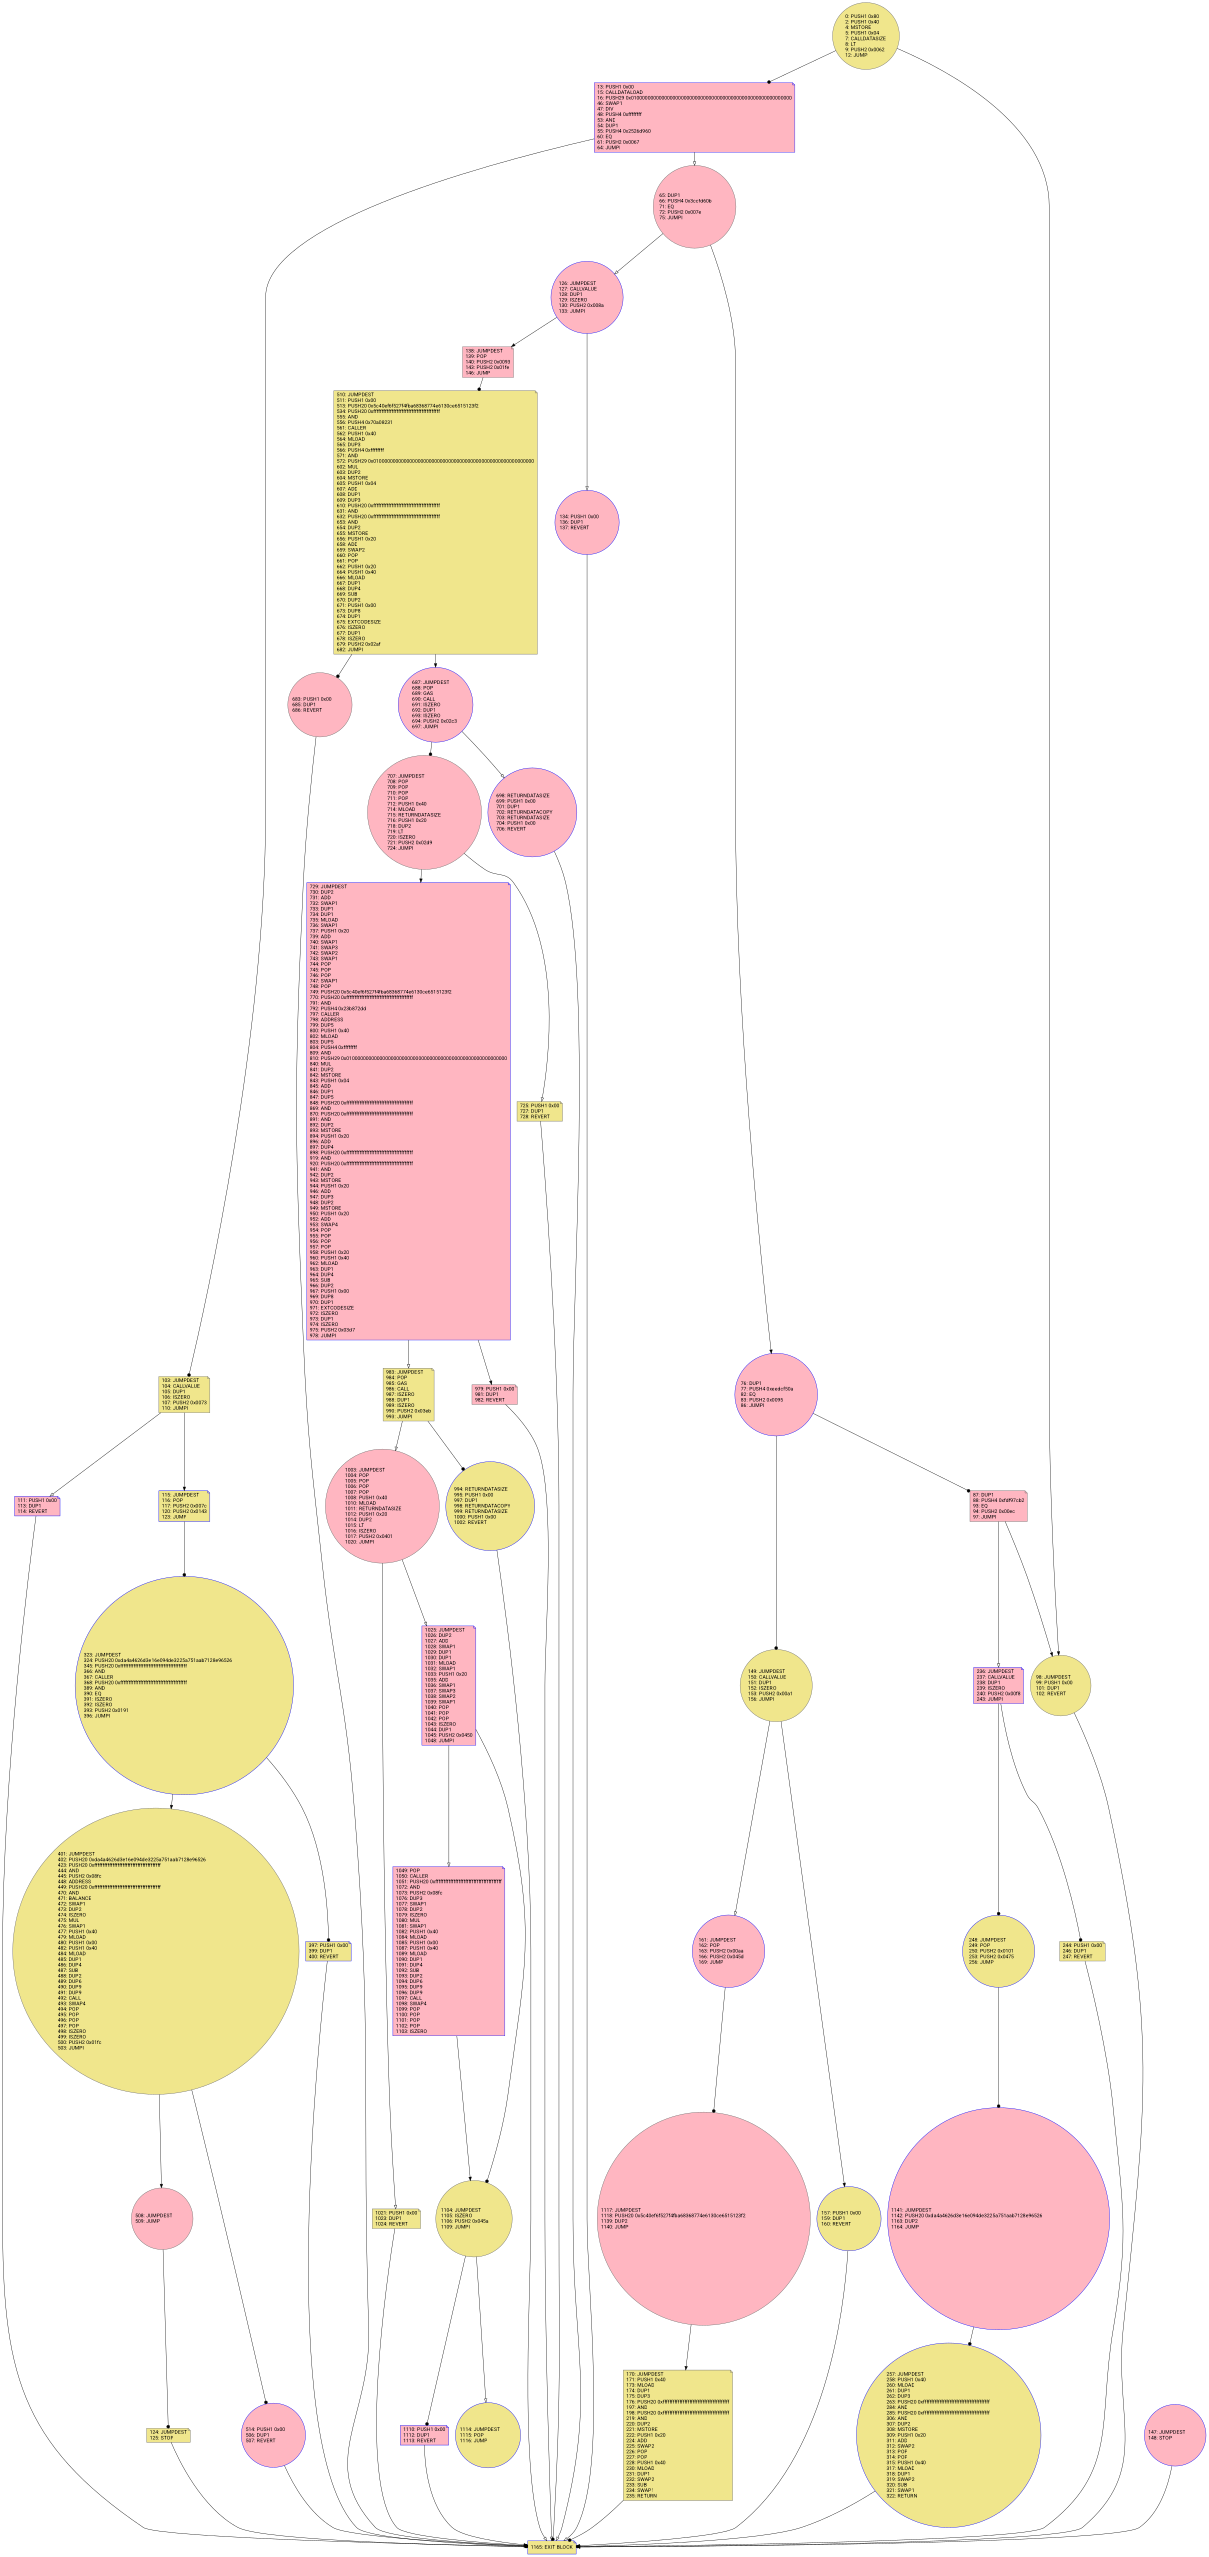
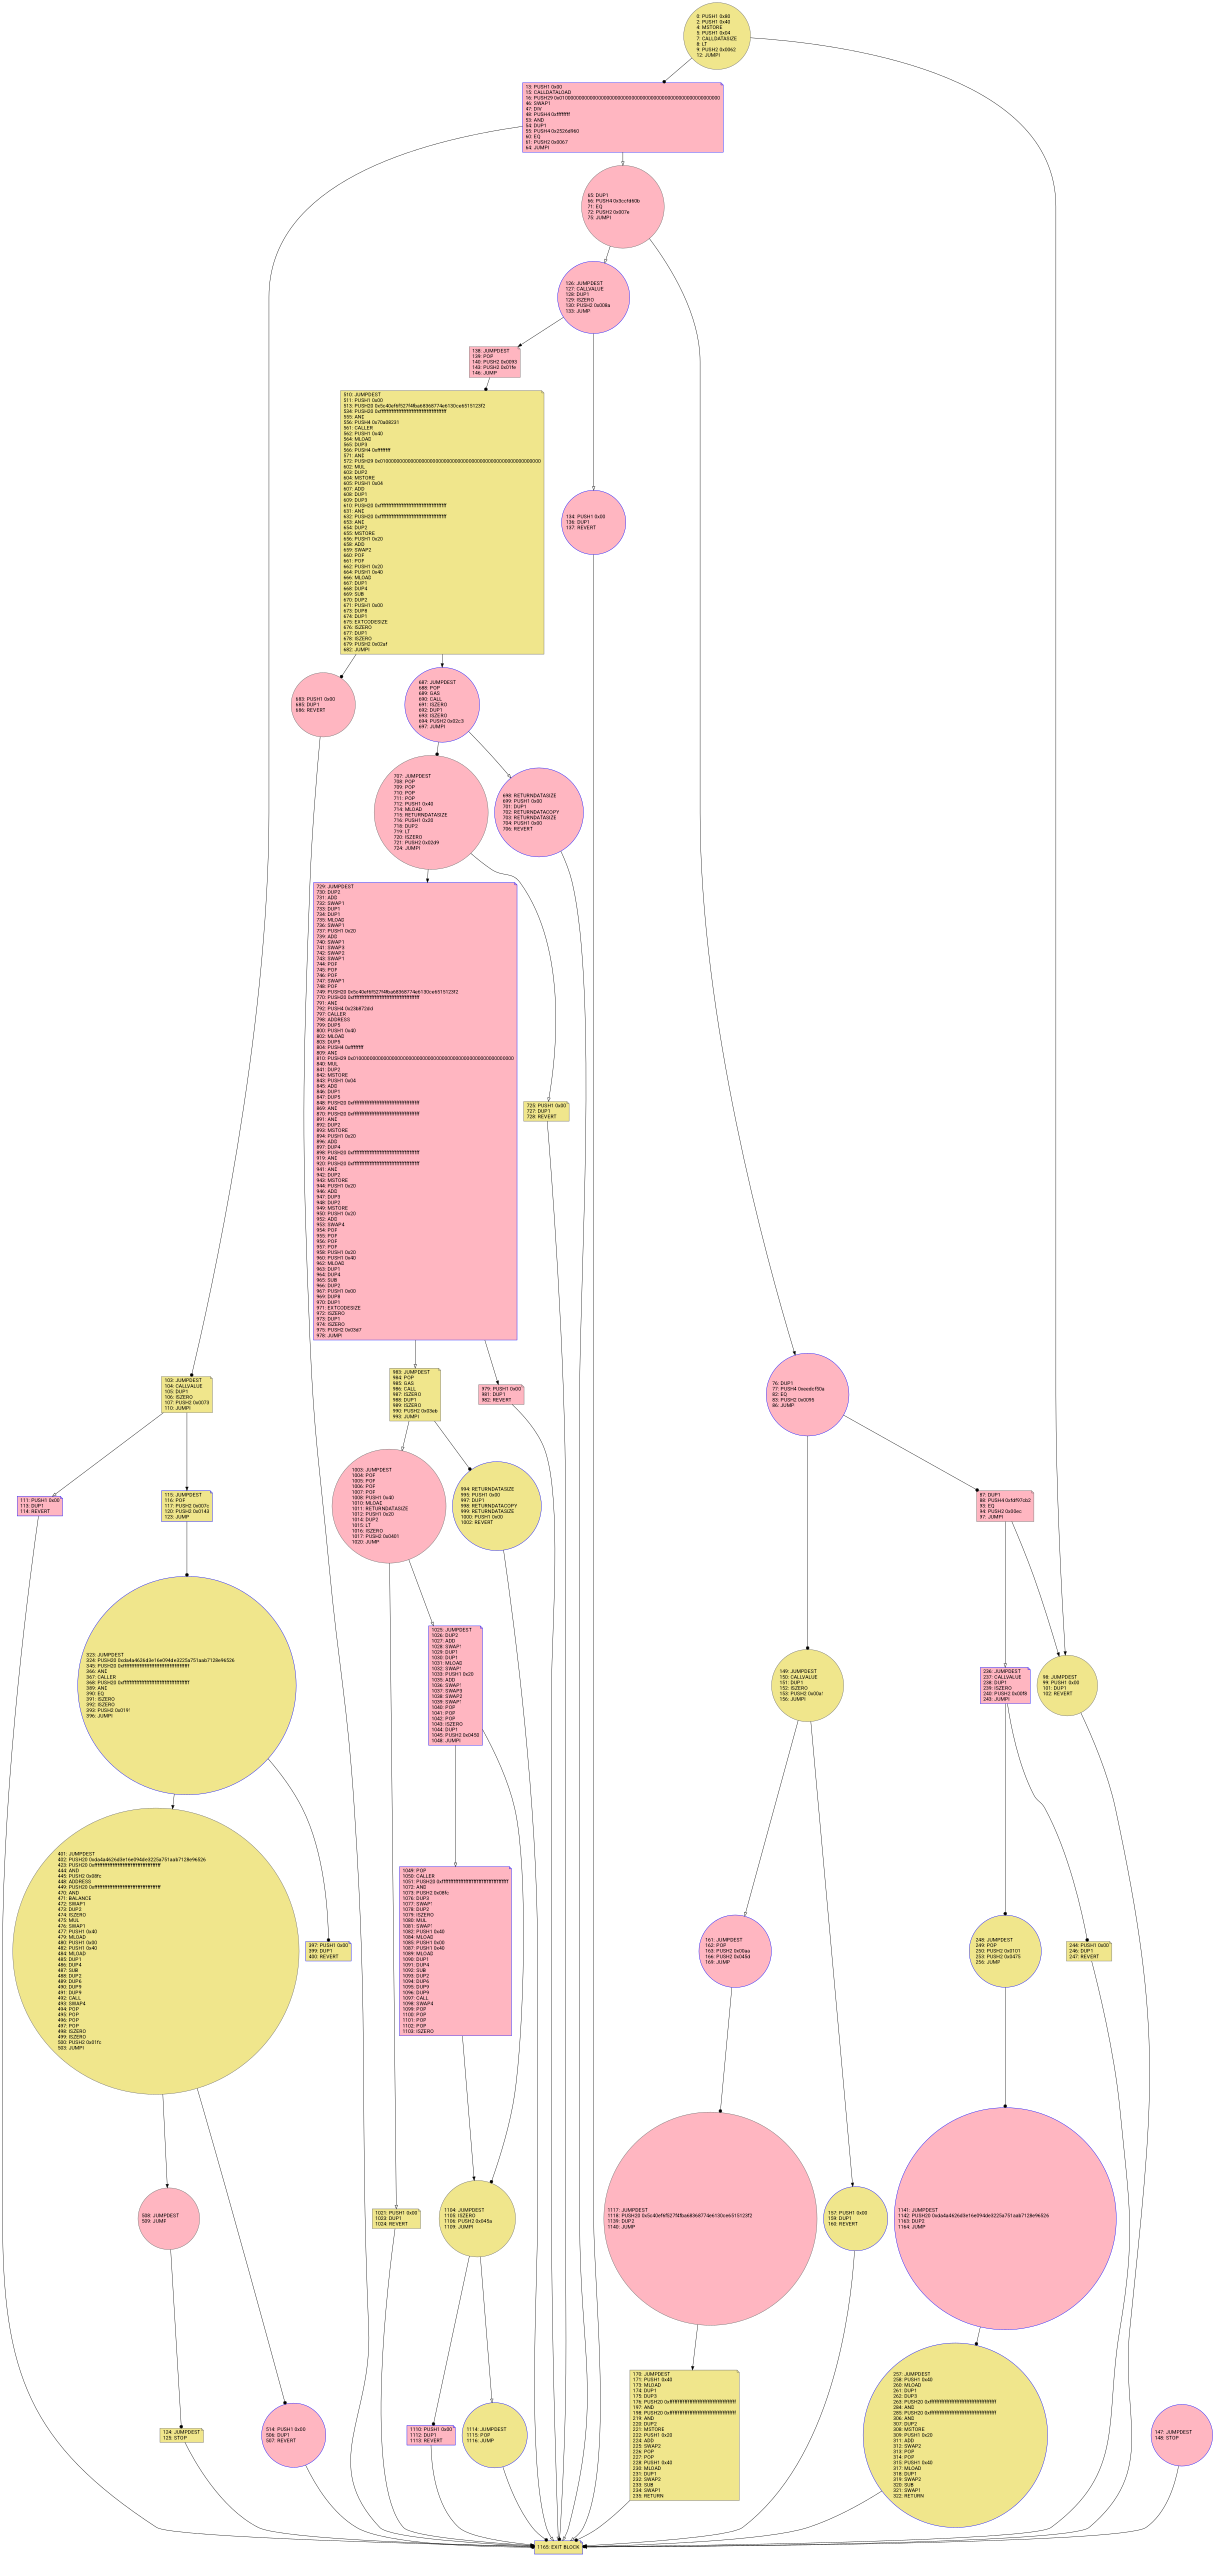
(310, 2333) -> (519, 2506)
